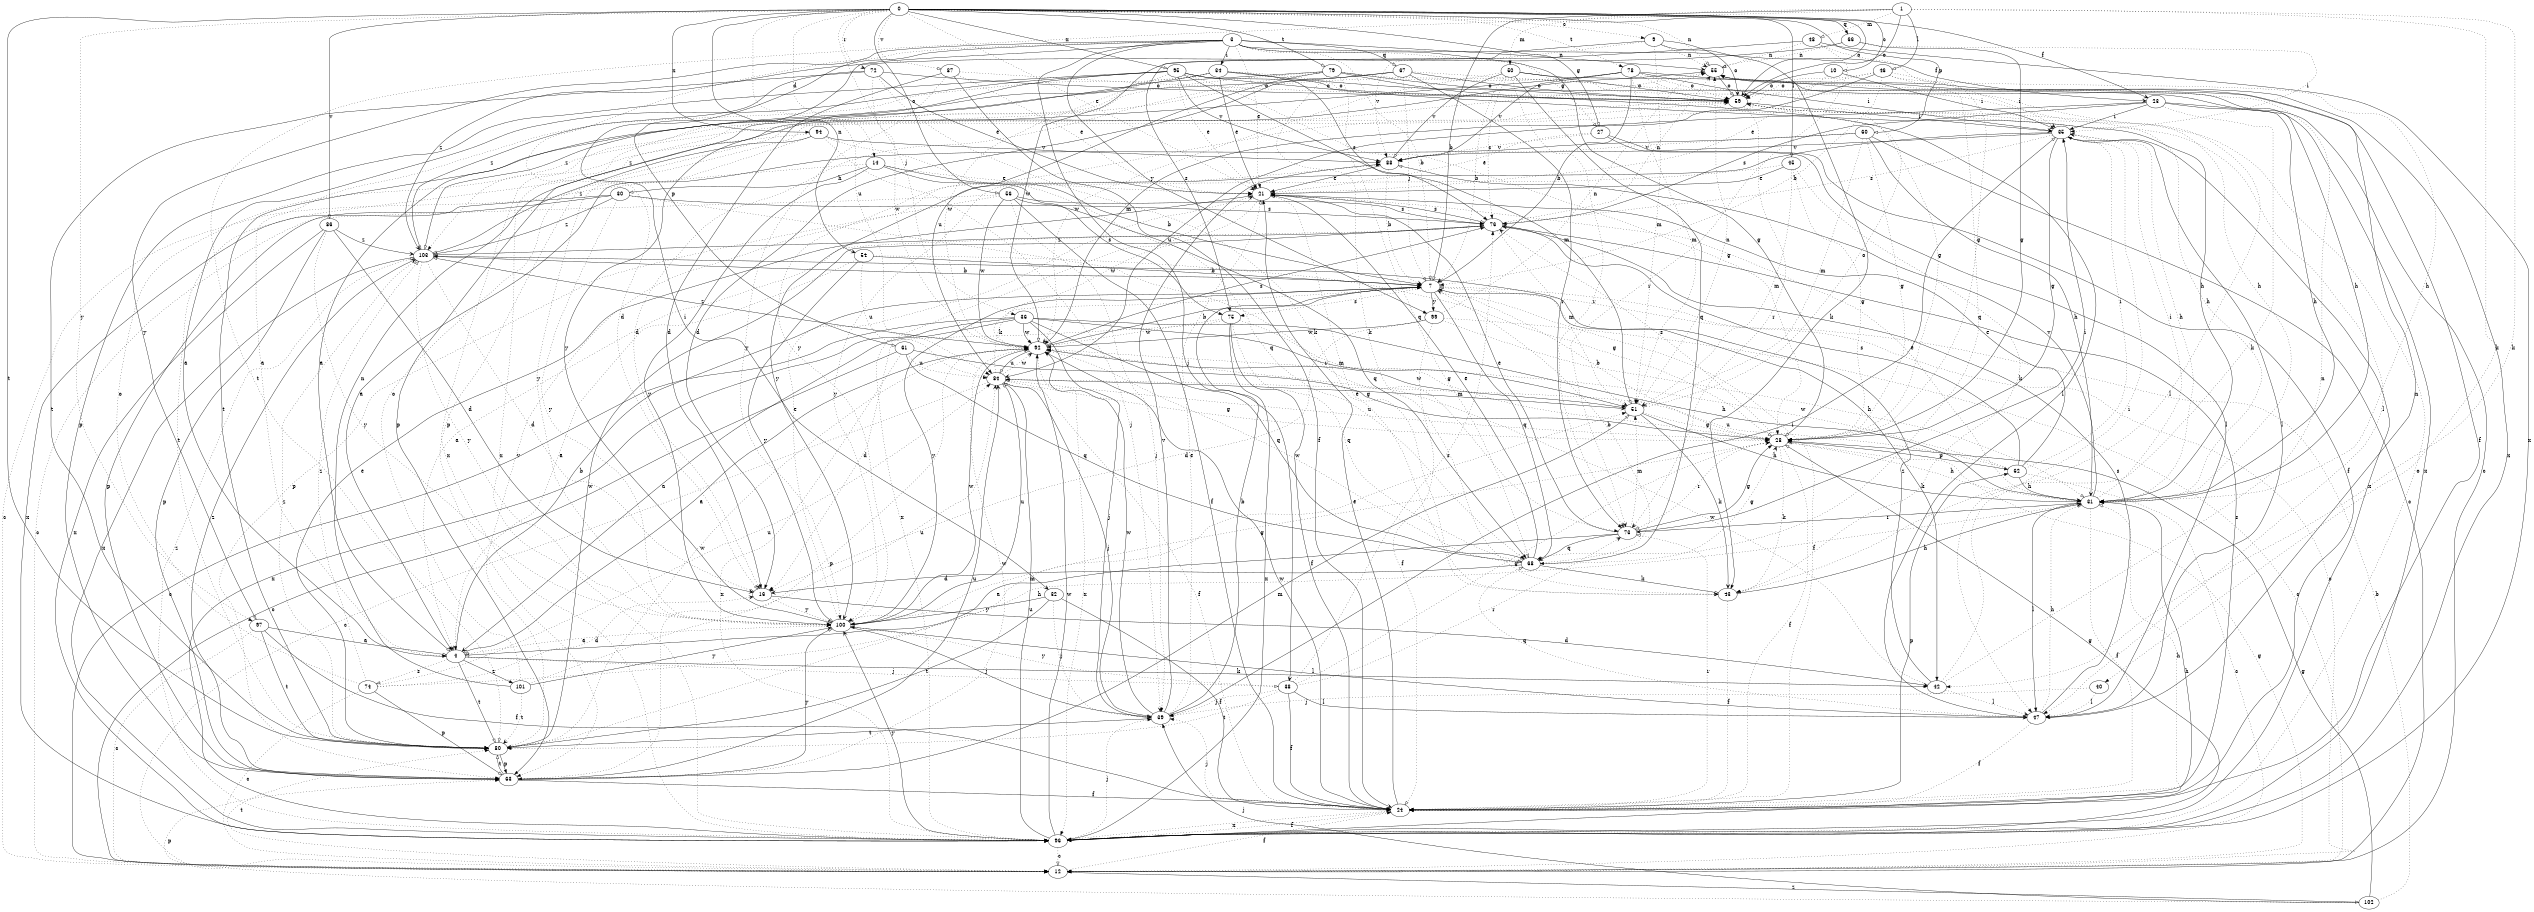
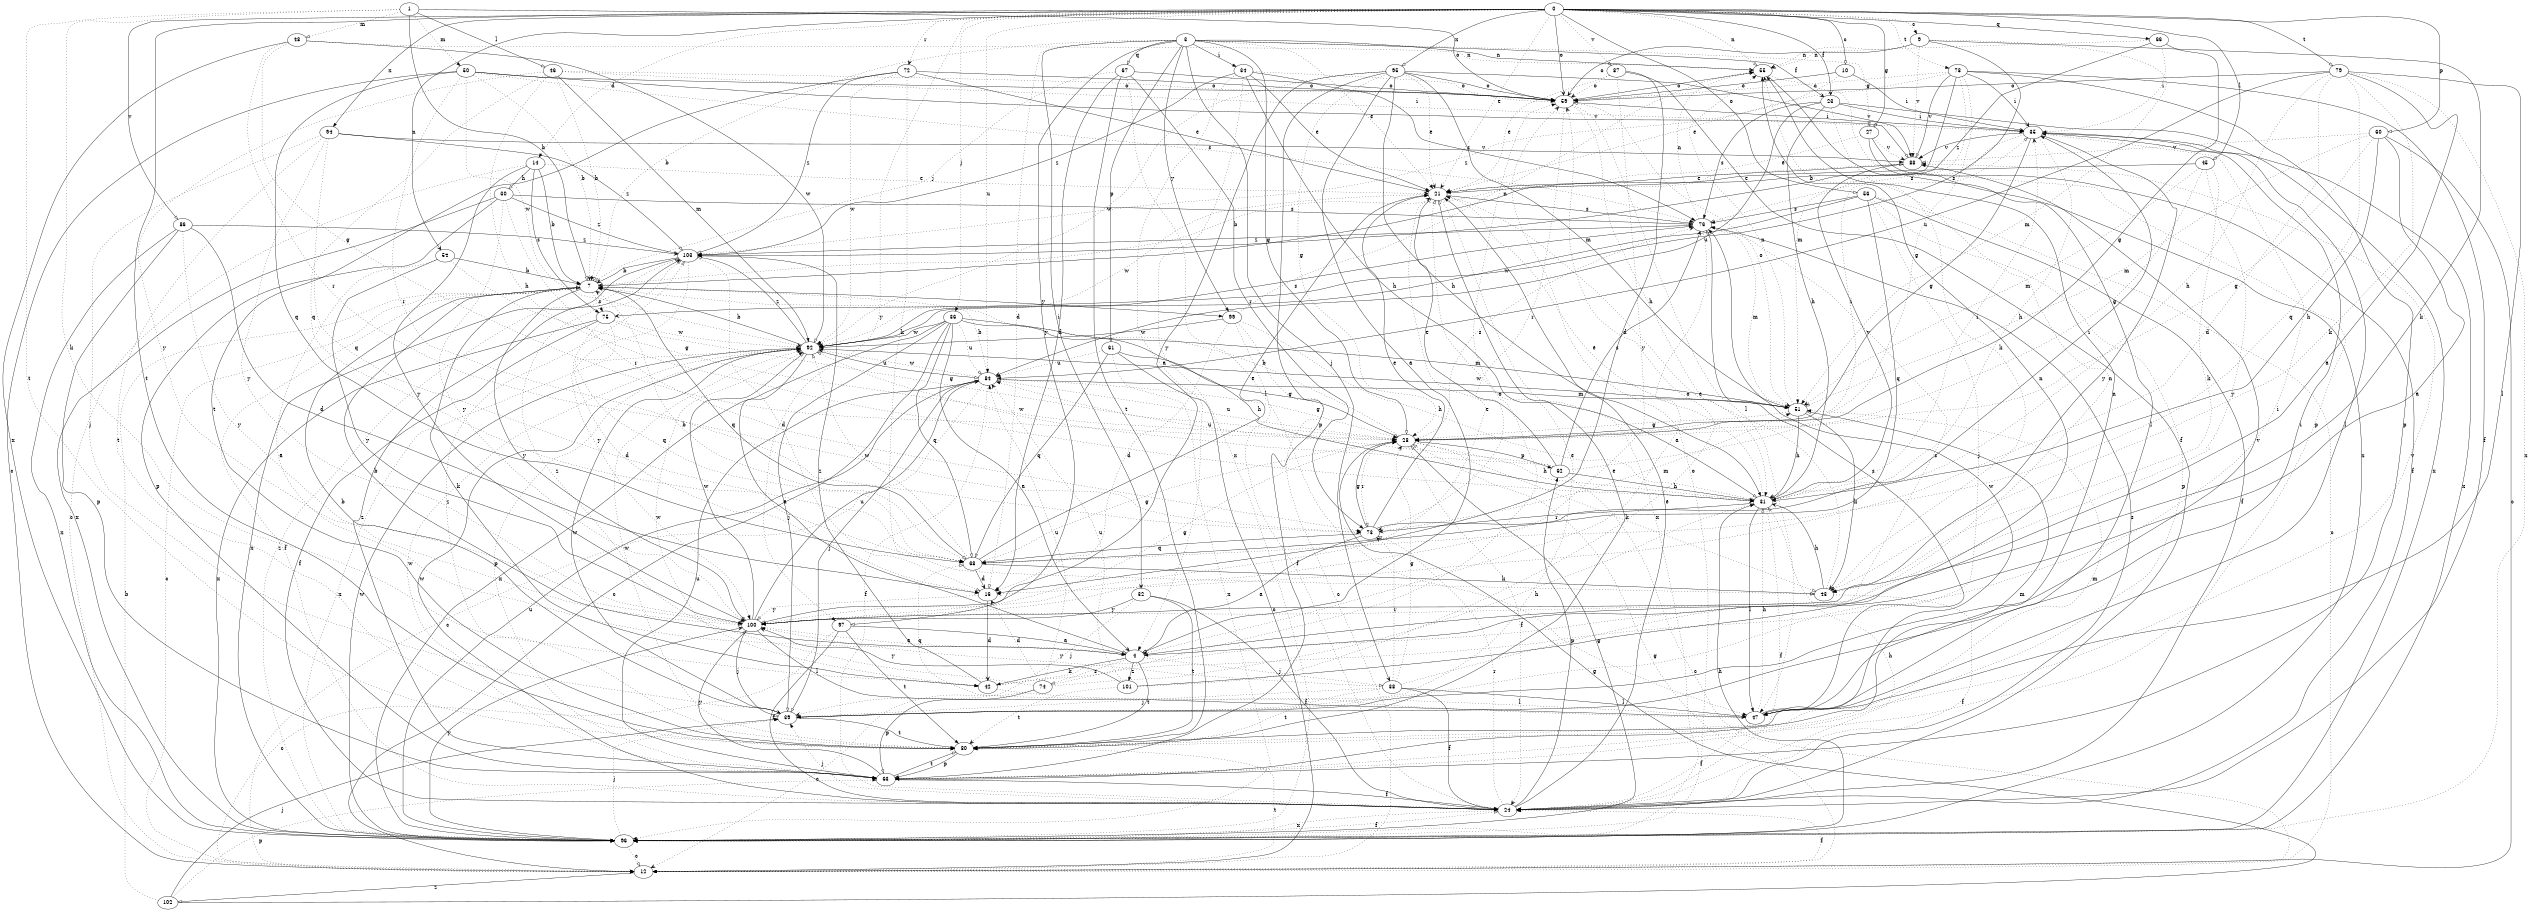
(1001, 333) -> (980, 333)
(878, 335) -> (967, 348)
(2099, 687) -> none
